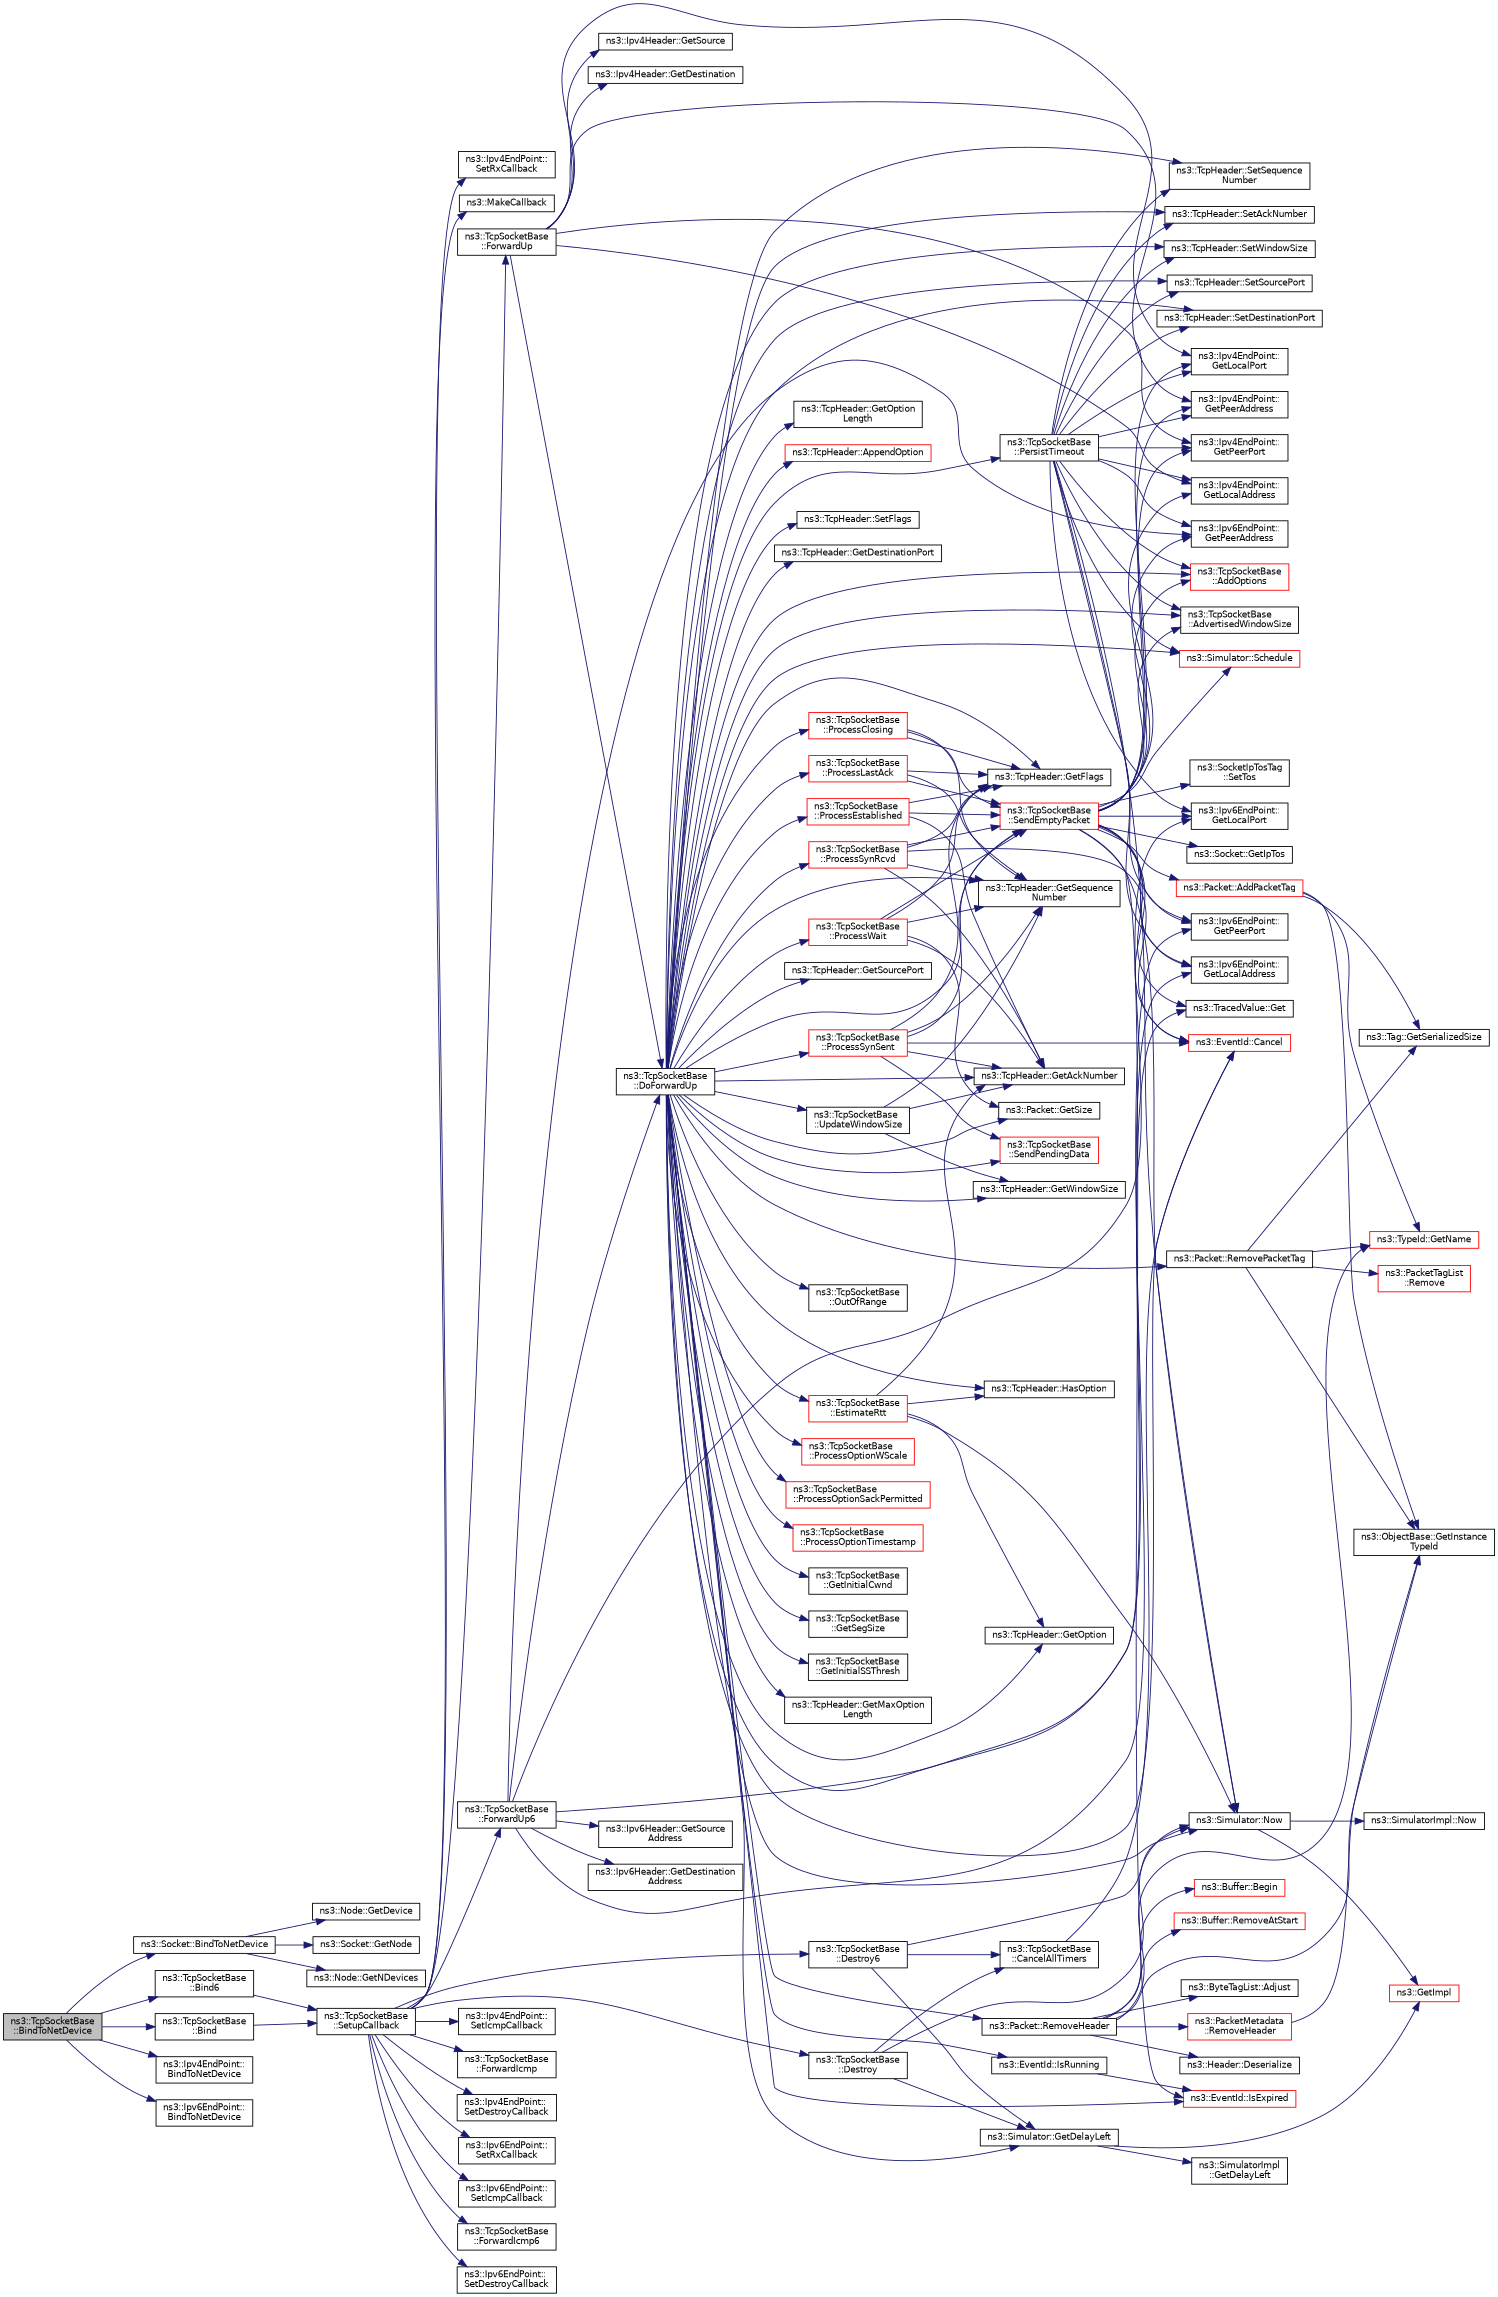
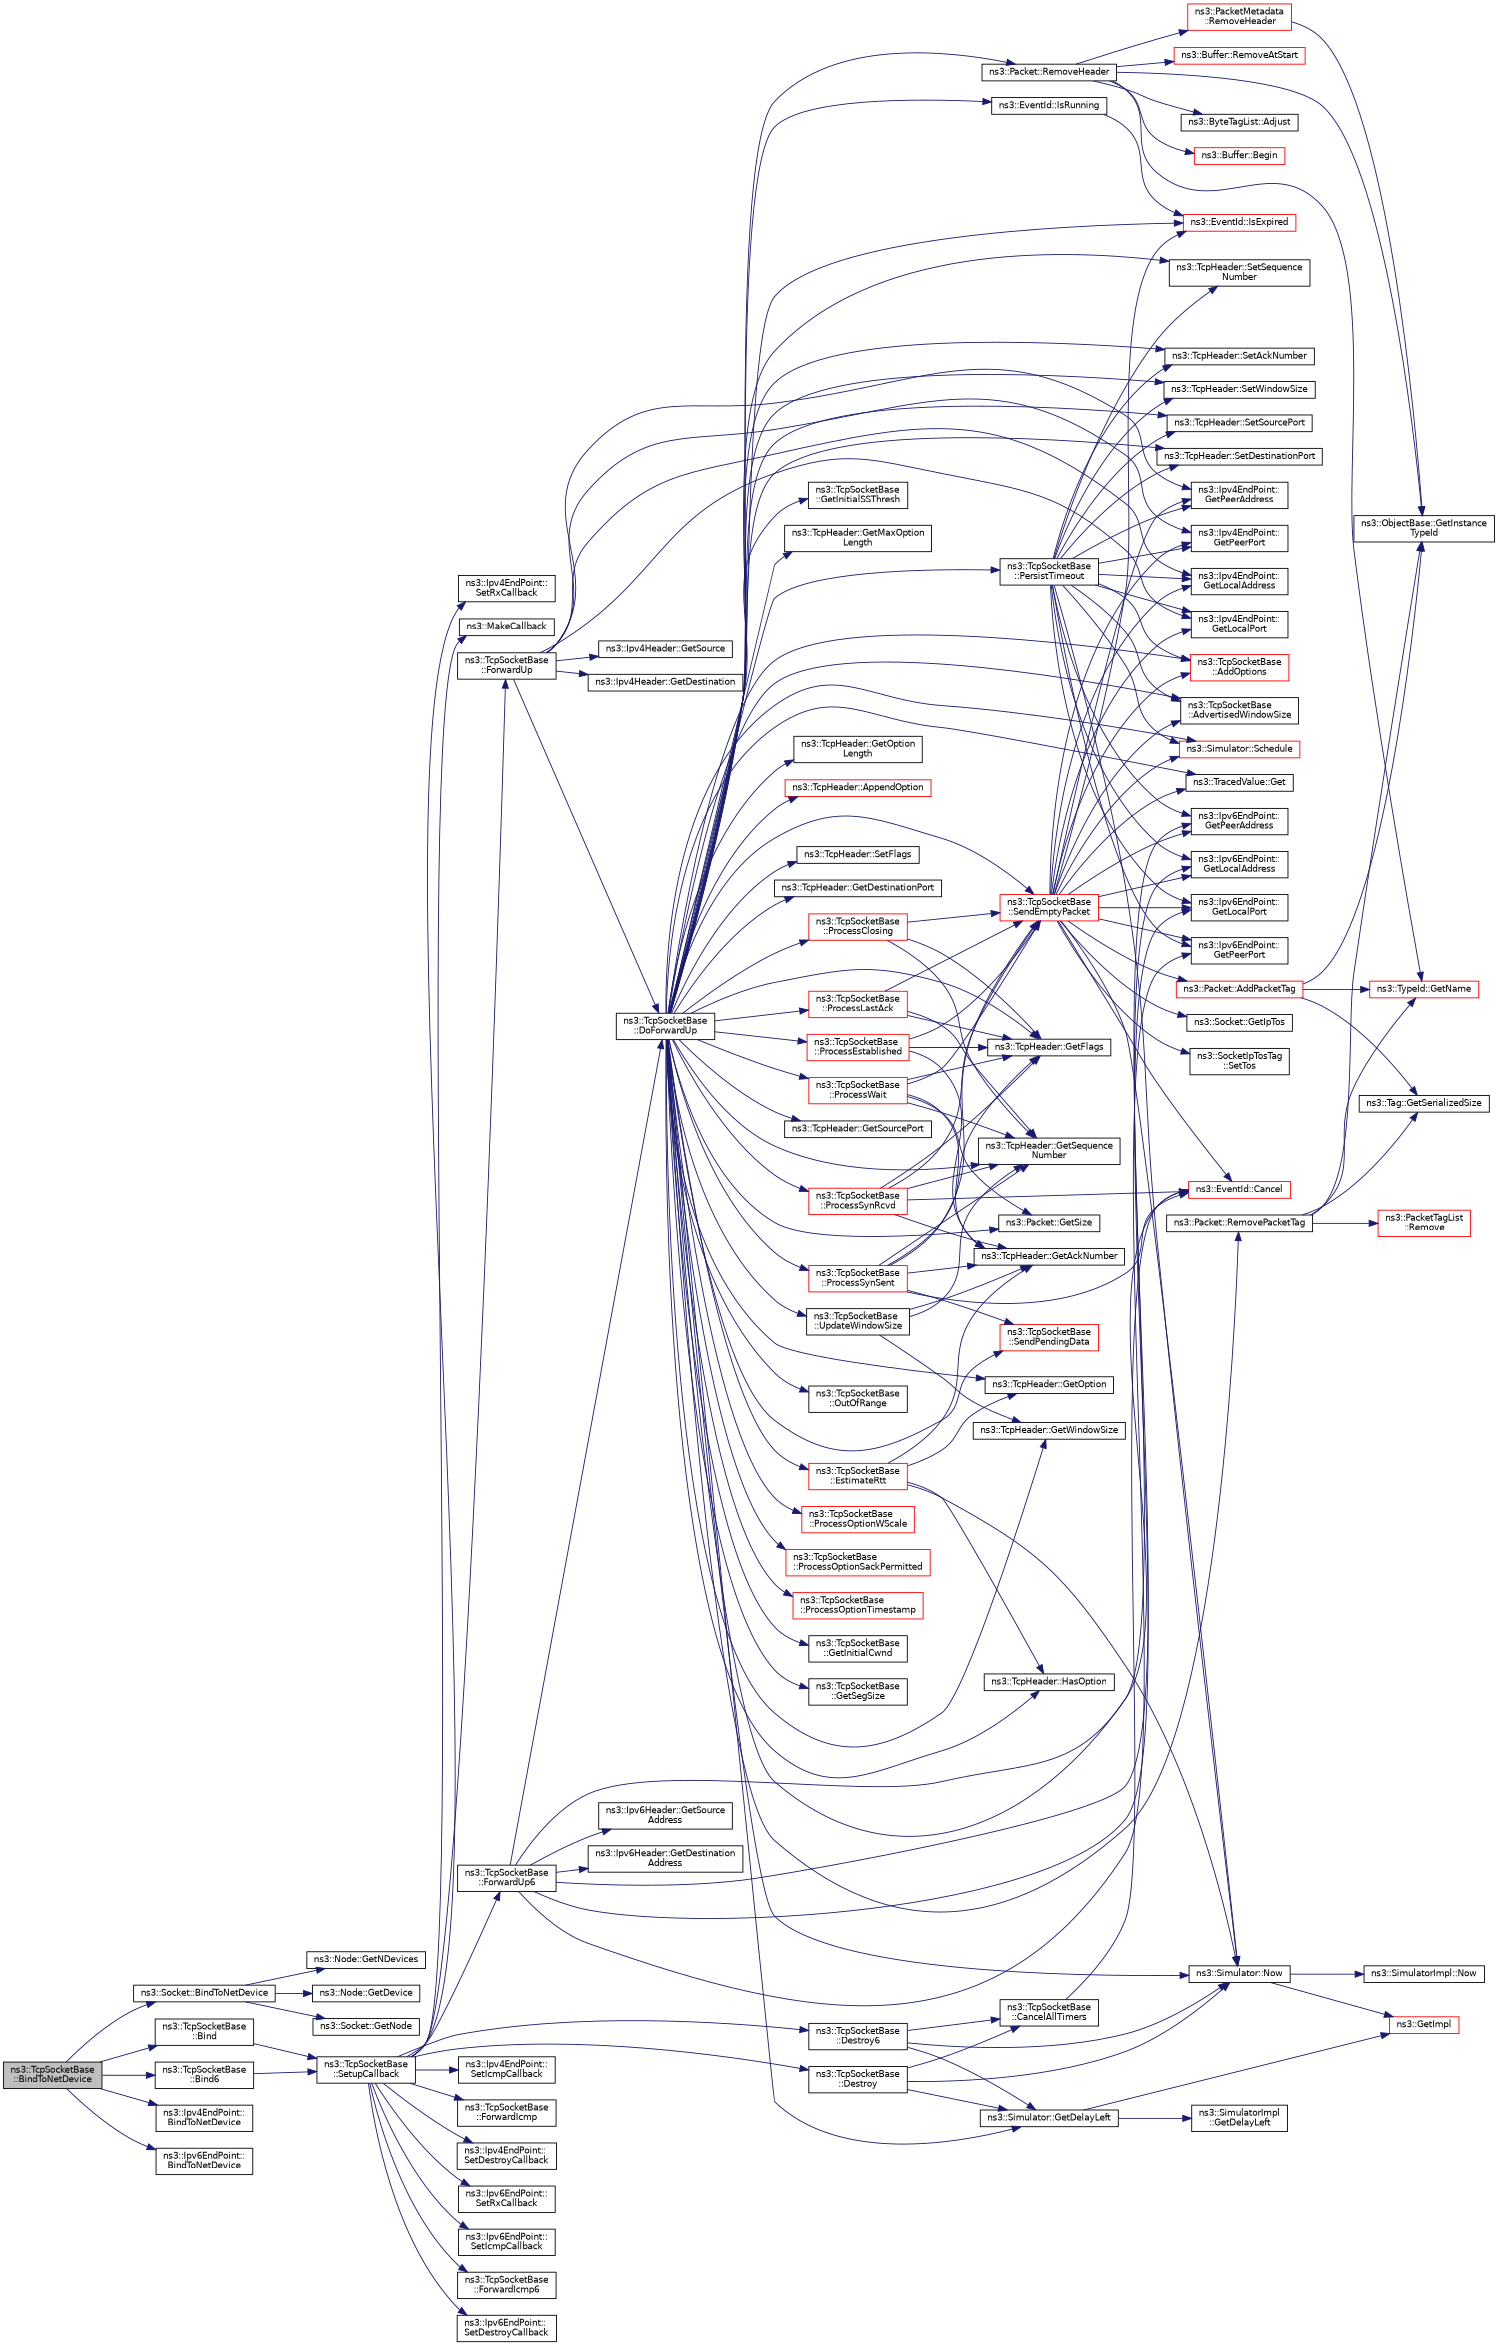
(840, 1079) -> none
(1240, 2066) -> none
